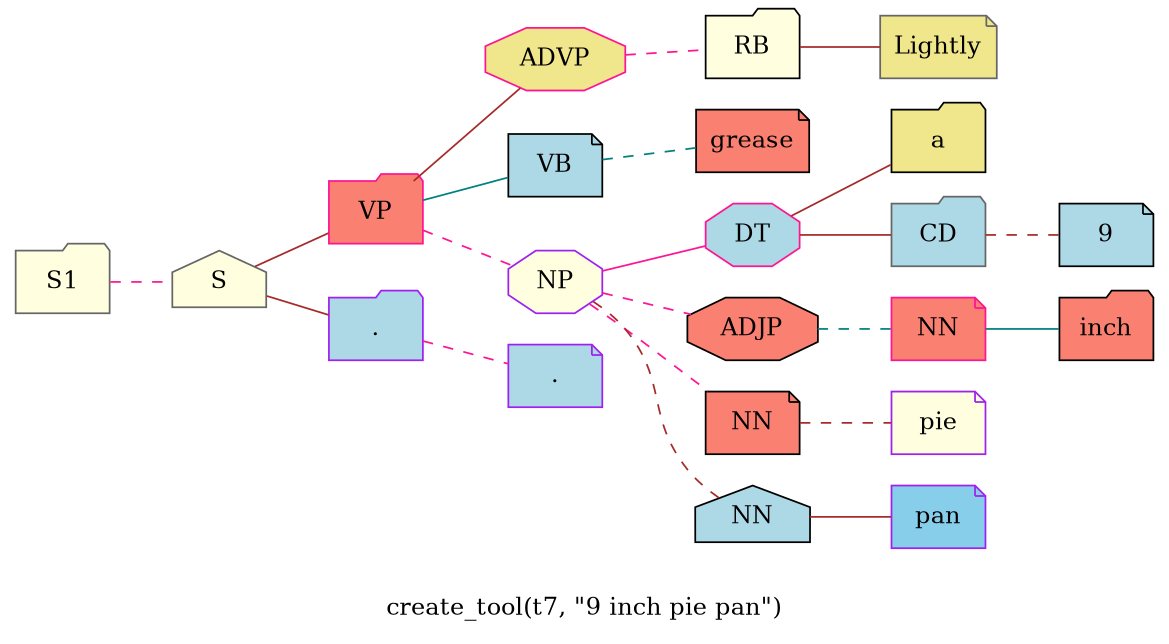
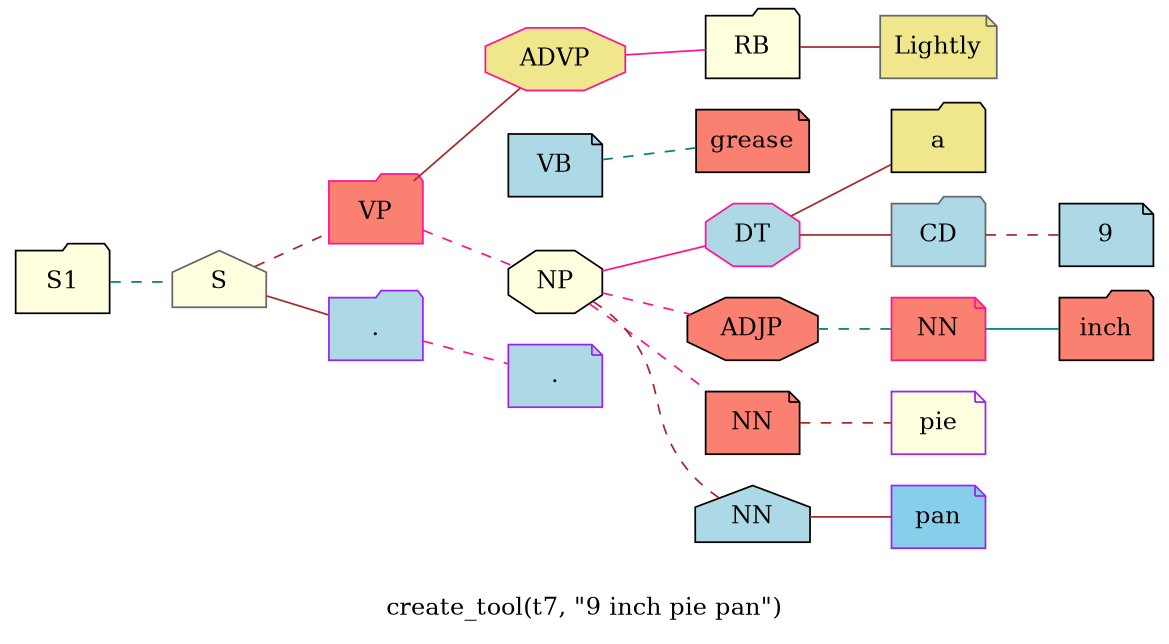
(665, 52) -> (665, 52)
(465, 189) -> none
(292, 250) -> (292, 250)
(63, 282) -> (63, 282)
(141, 282) -> (141, 282)
(555, 282) -> (555, 282)
